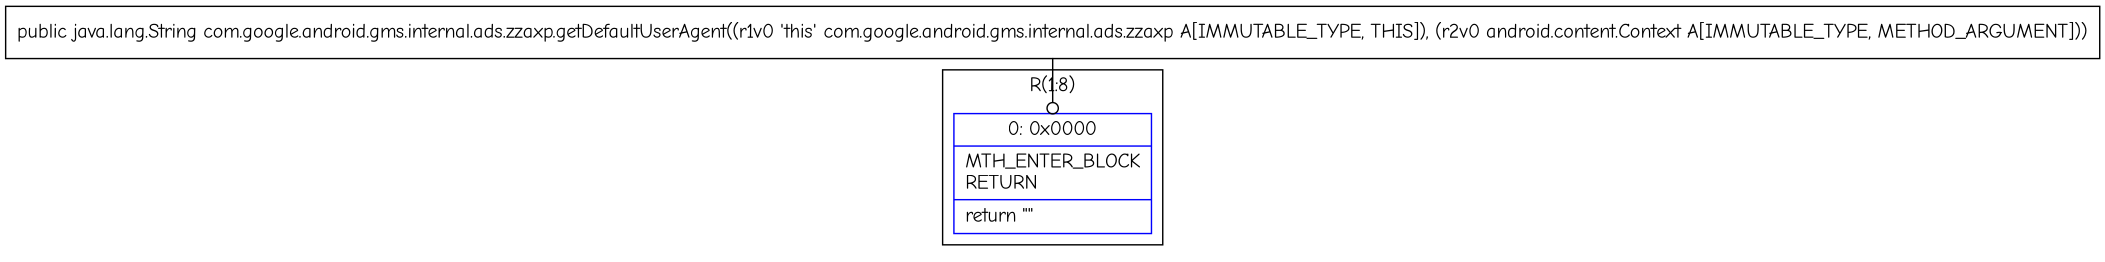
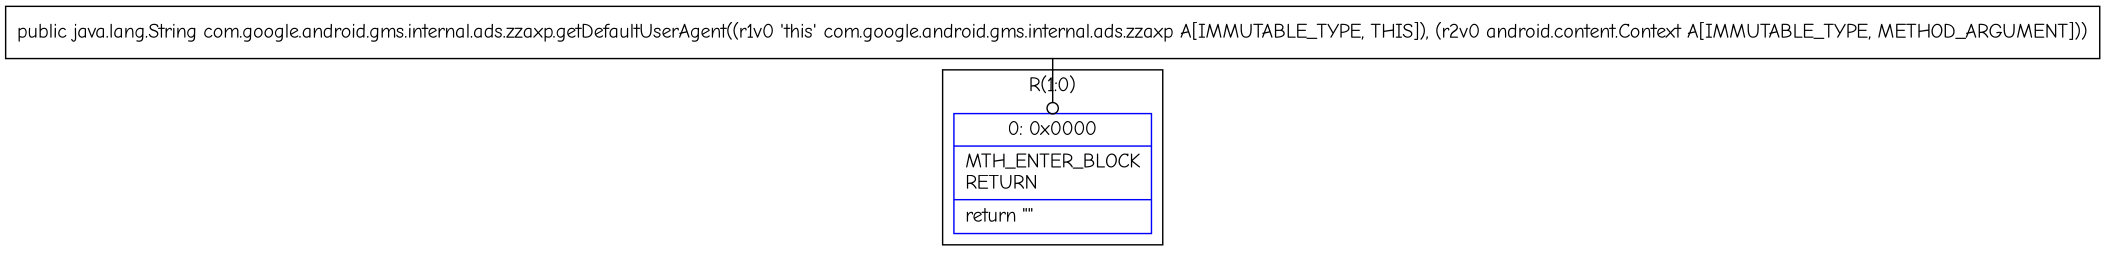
(1053, 86) -> (1053, 86)
